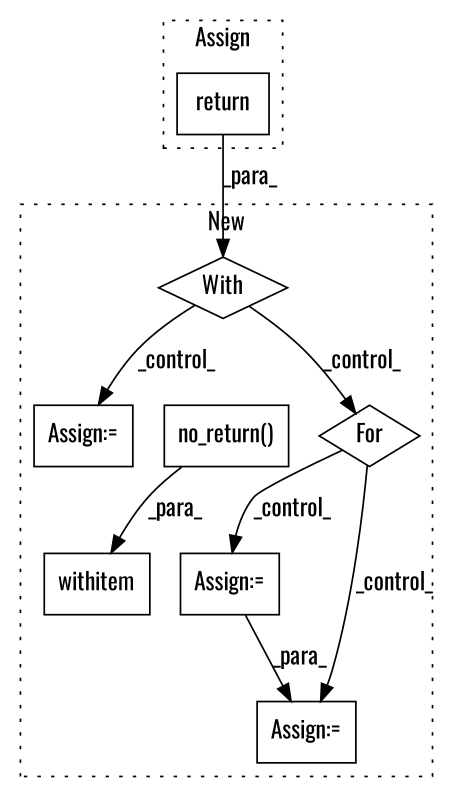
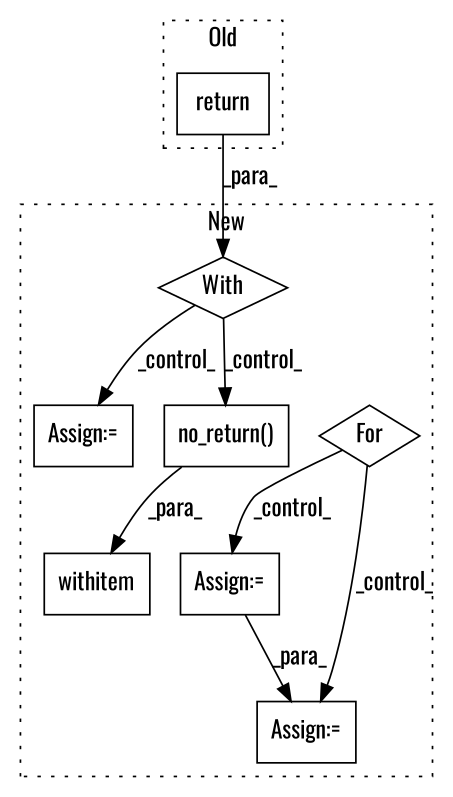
(223, 40) -> (223, 40)
(302, 348) -> (224, 353)
